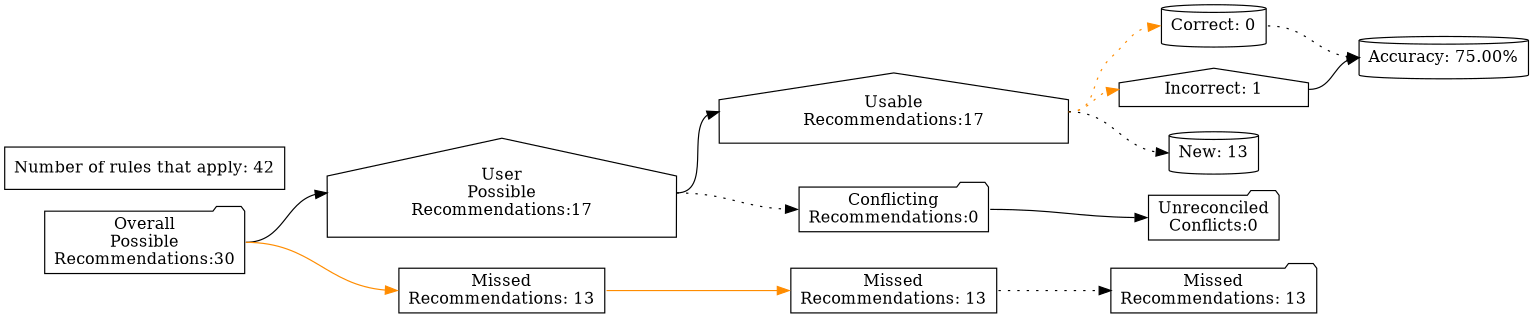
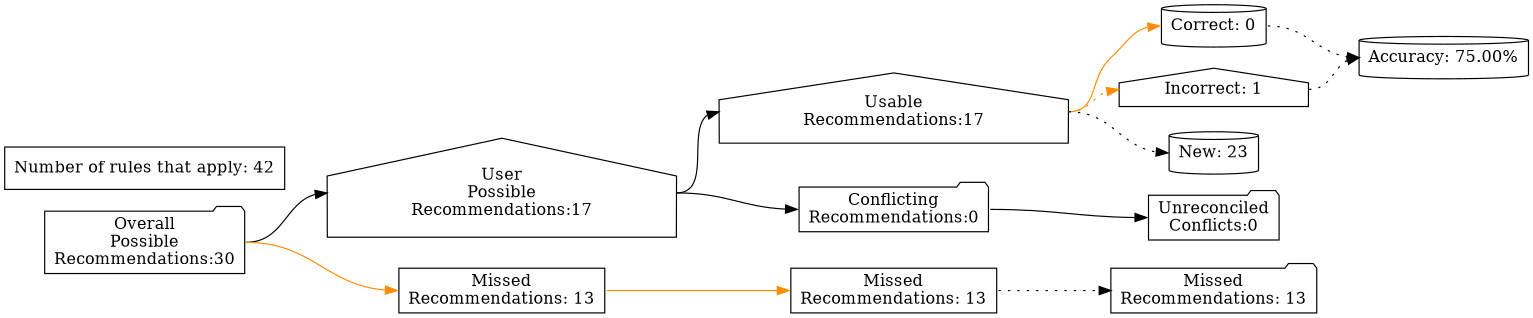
(1103, 67) -> (1103, 67)
(1330, 78) -> (1330, 78)
(1214, 153) -> (1214, 153)
(731, 200) -> (731, 200)
